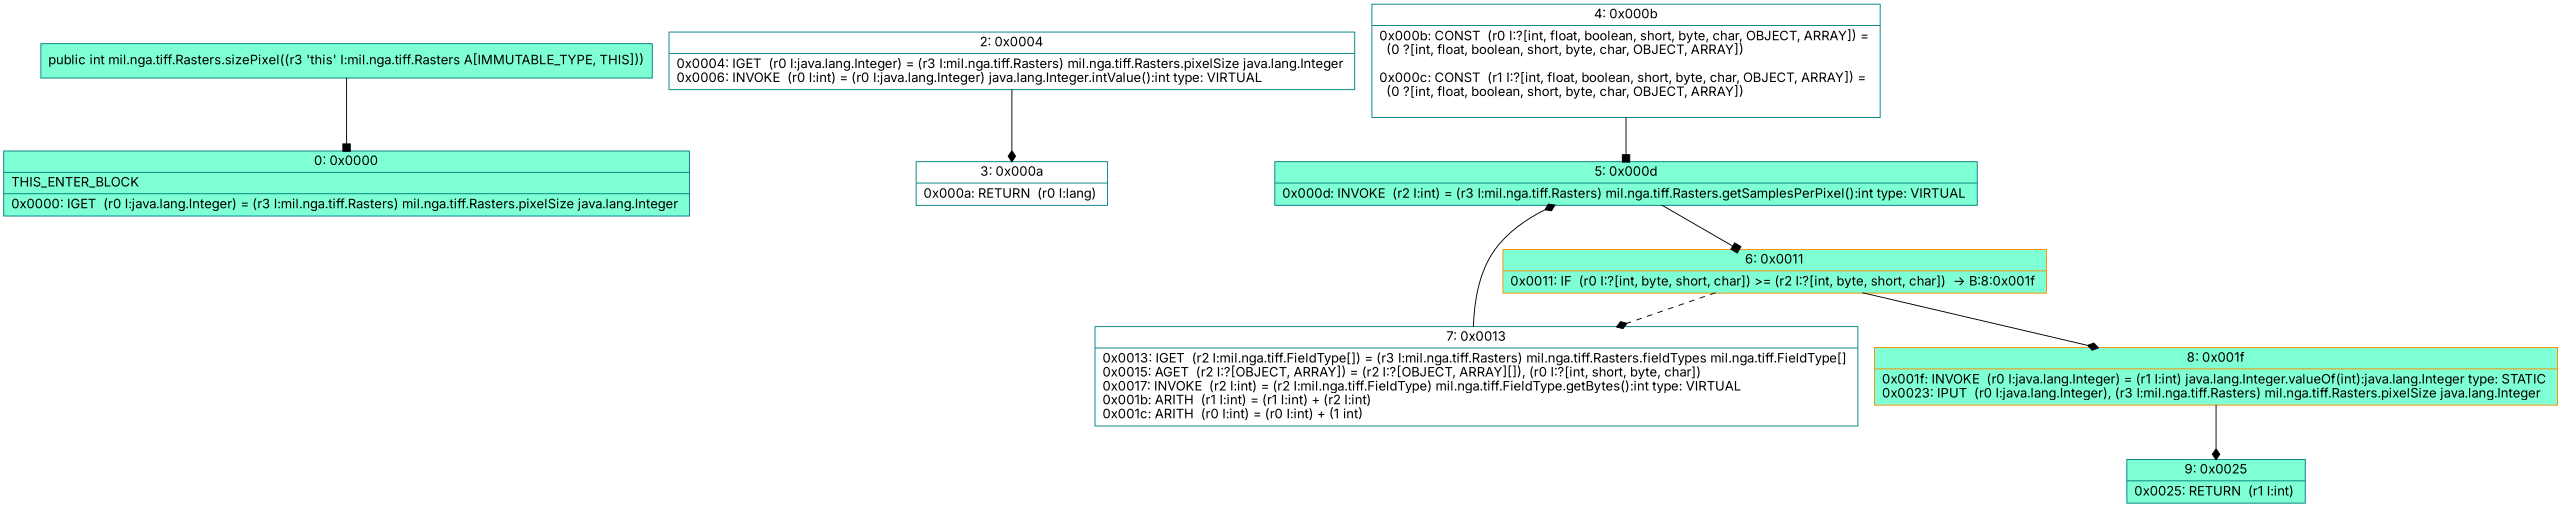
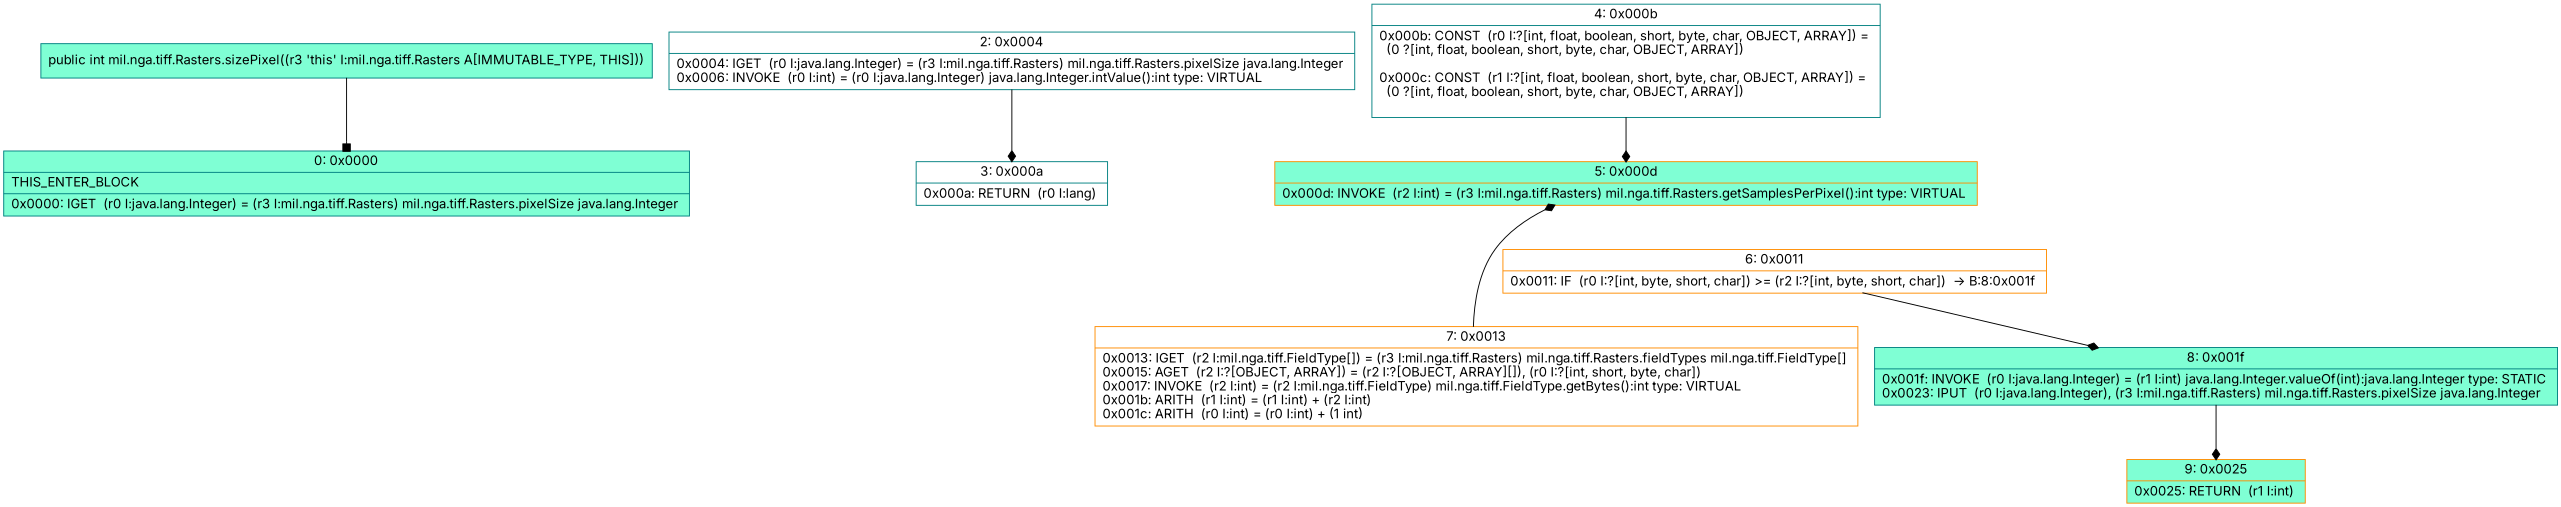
(1626, 135) -> (1626, 135)
(1626, 184) -> (1626, 184)
(1696, 225) -> none
(1775, 271) -> (1775, 271)
(1671, 308) -> none
(1476, 376) -> (1476, 376)
(2216, 376) -> (2216, 376)
(2216, 481) -> (2216, 481)
